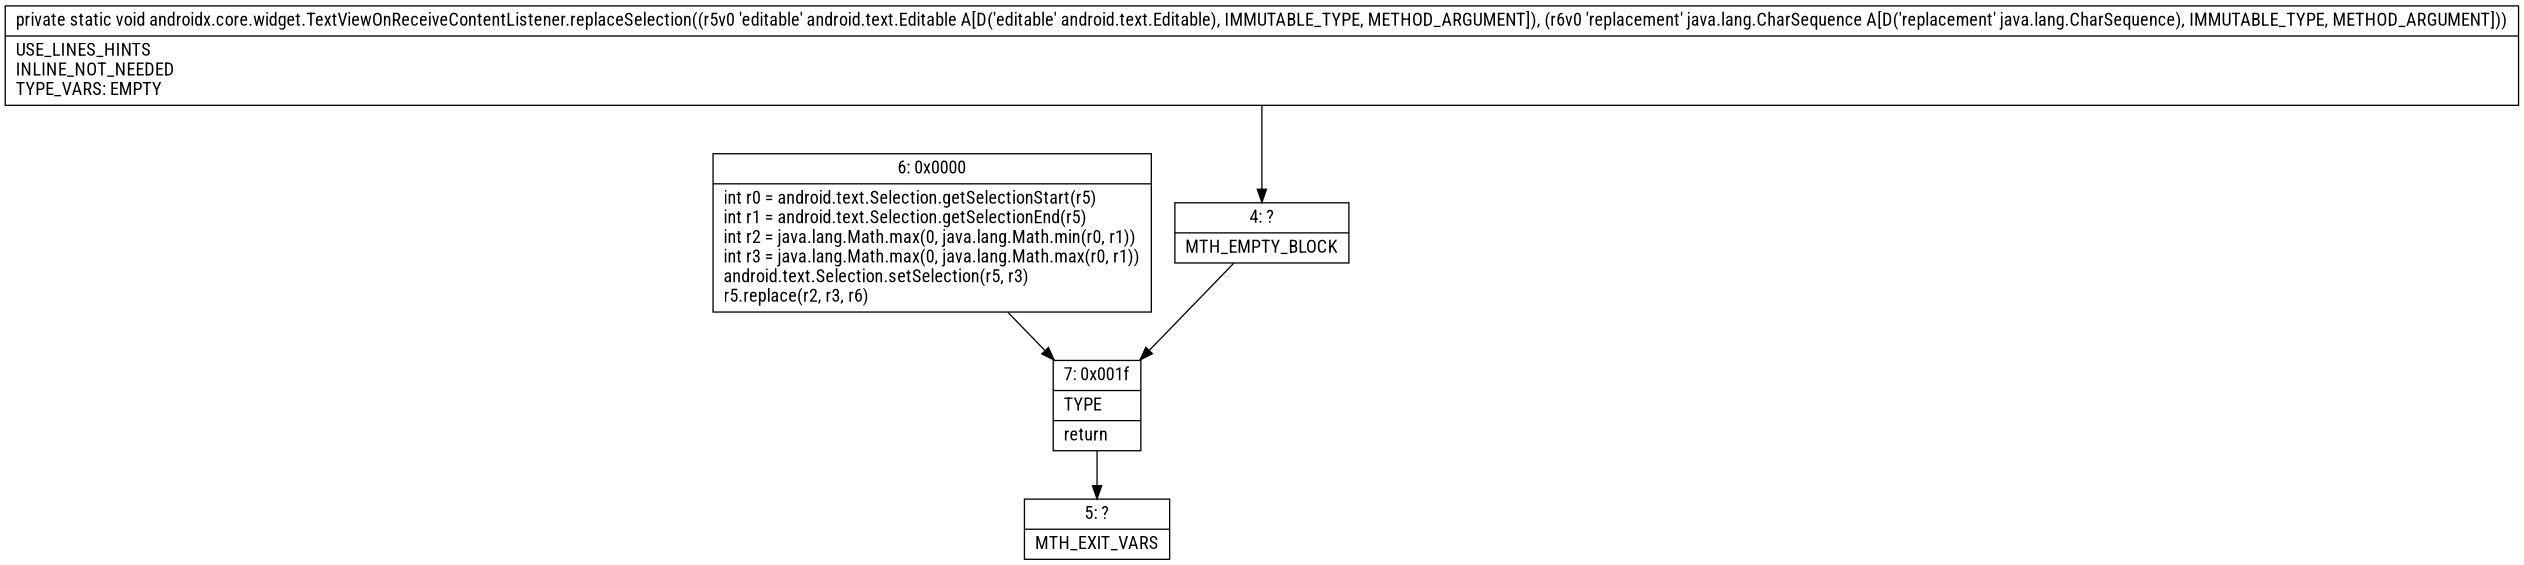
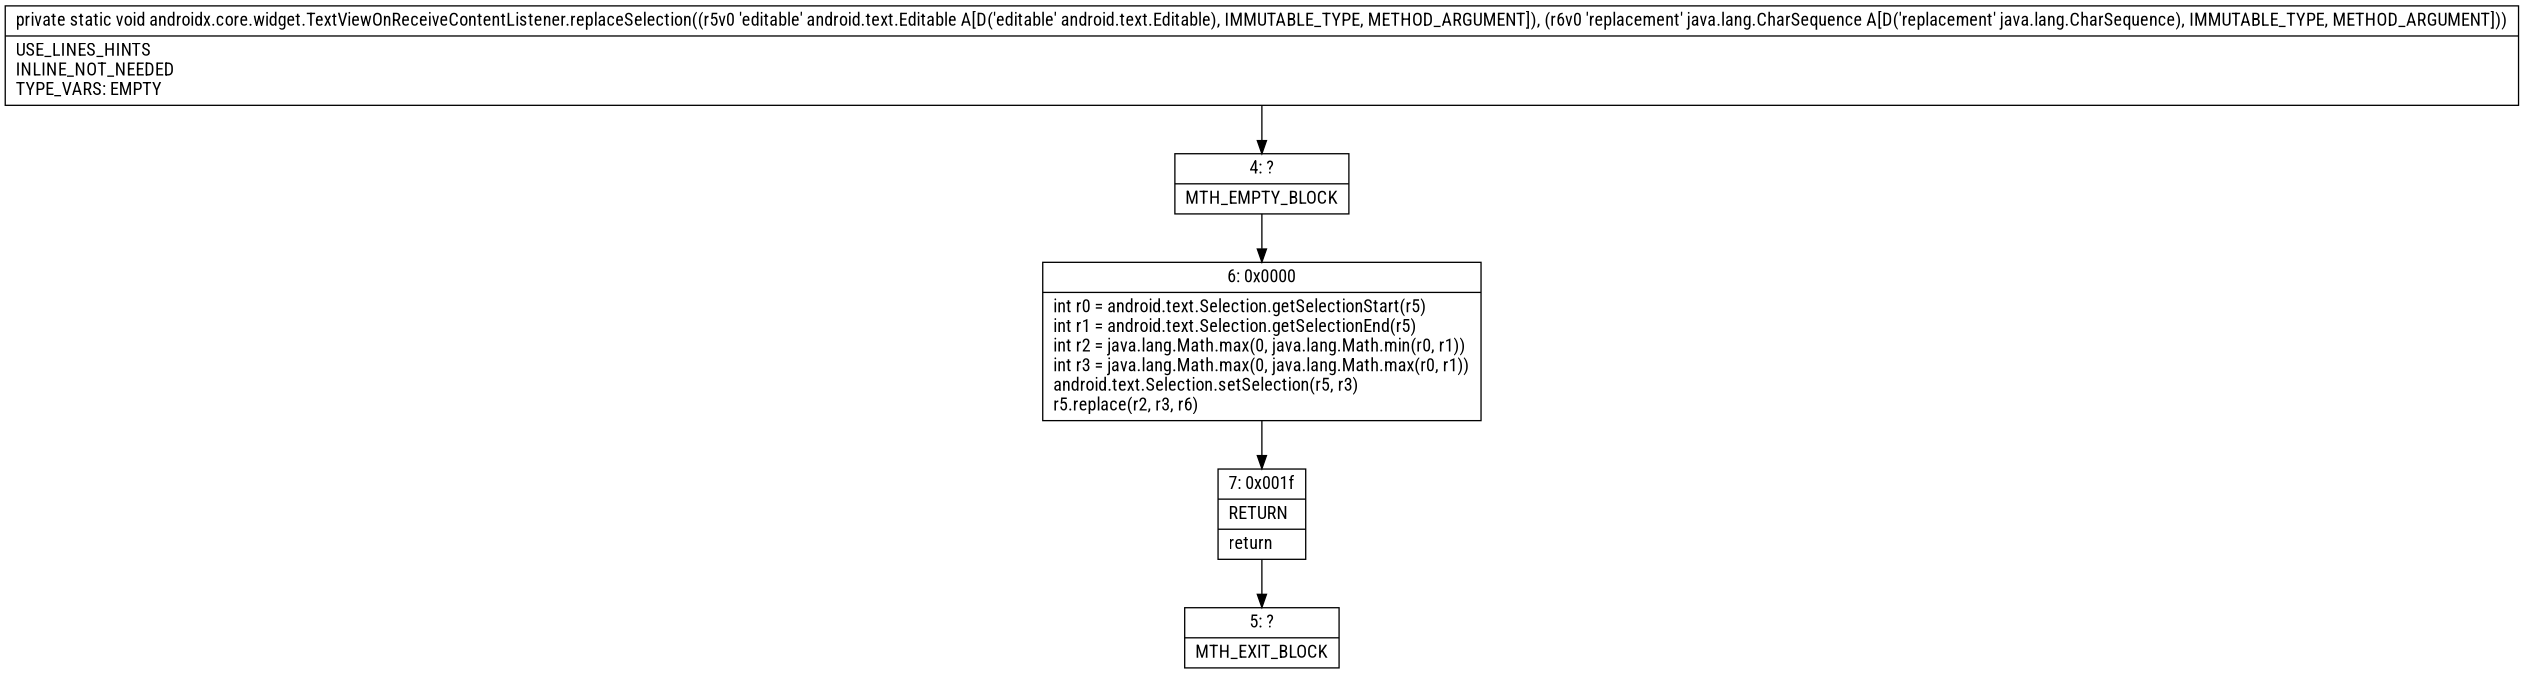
(1192, 307) -> (1262, 231)
(1083, 405) -> (1259, 514)
(1097, 544) -> (1262, 652)
